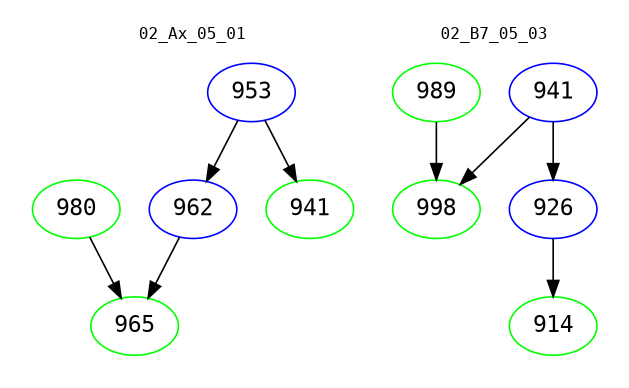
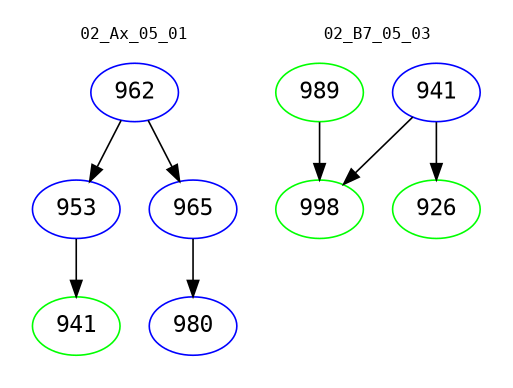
(226, 144) -> (109, 144)
(76, 209) -> (193, 326)
(553, 209) -> (436, 209)
(102, 260) -> (193, 260)
(135, 326) -> (193, 209)
(553, 326) -> none
